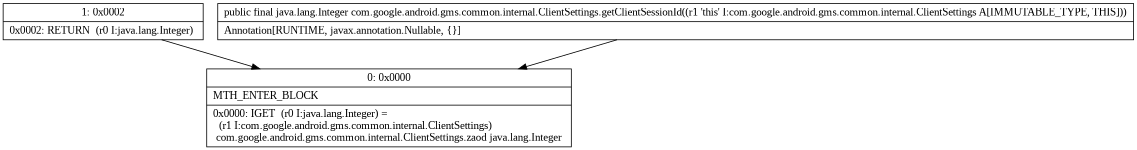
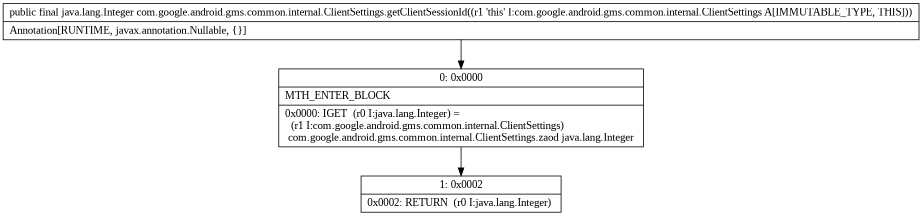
(207, 53) -> (461, 157)
